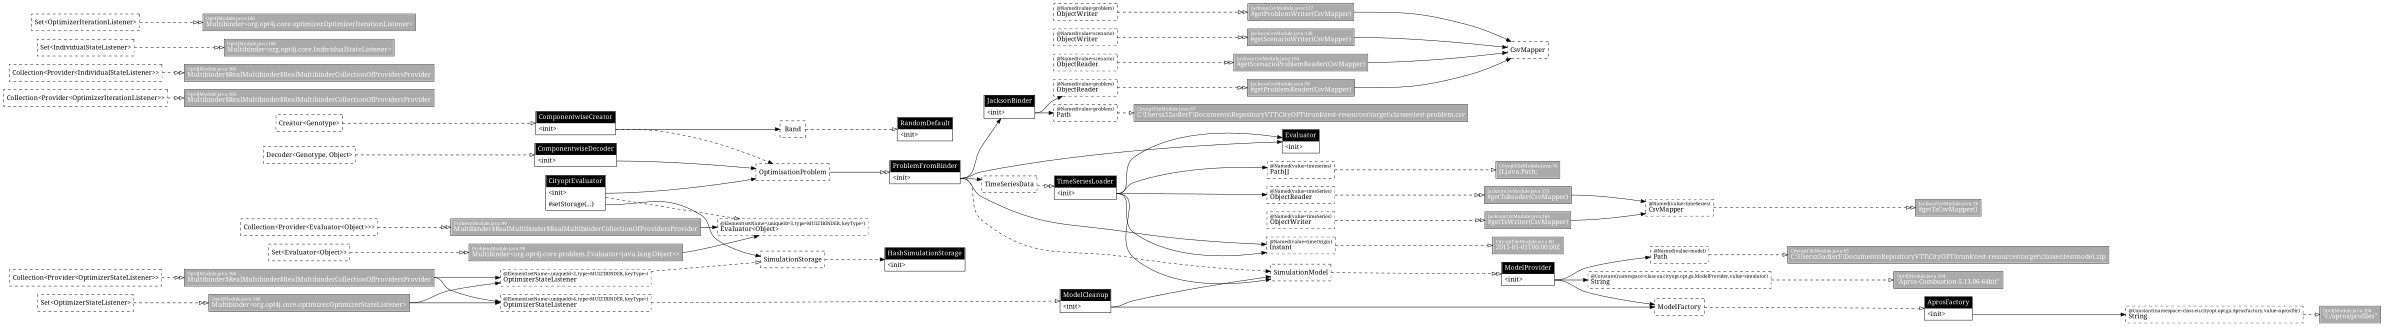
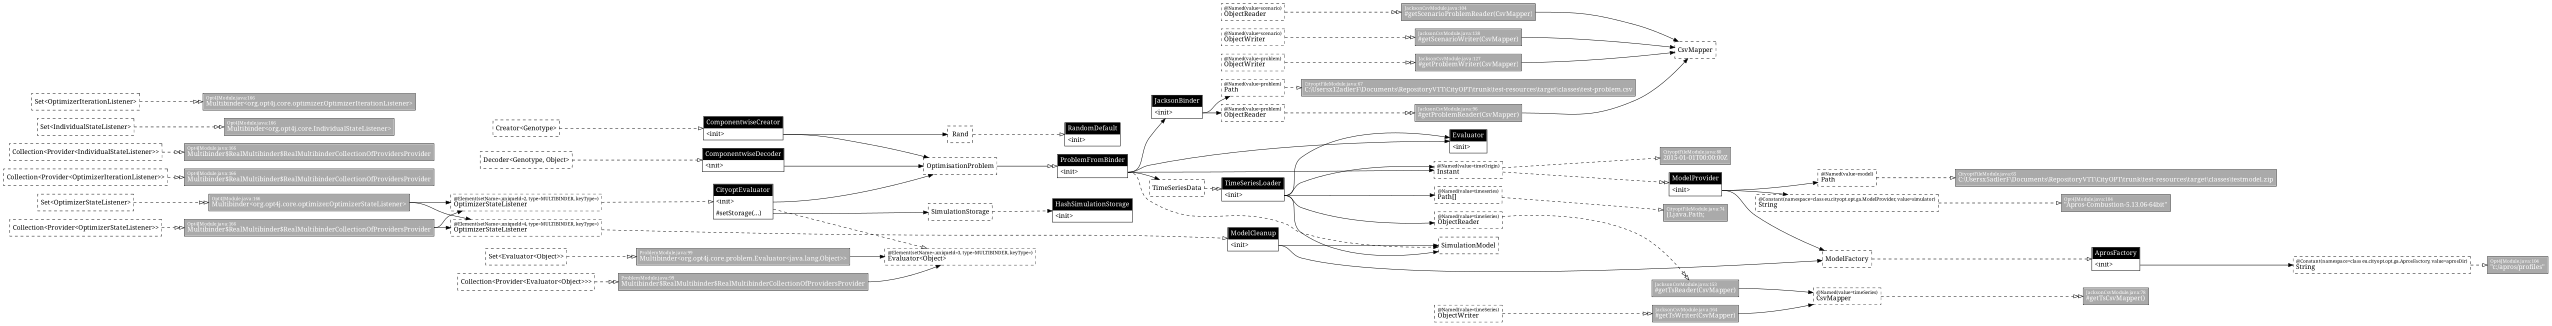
(694, 138) -> (854, 142)
(703, 267) -> (655, 202)
(1412, 273) -> (1581, 177)
